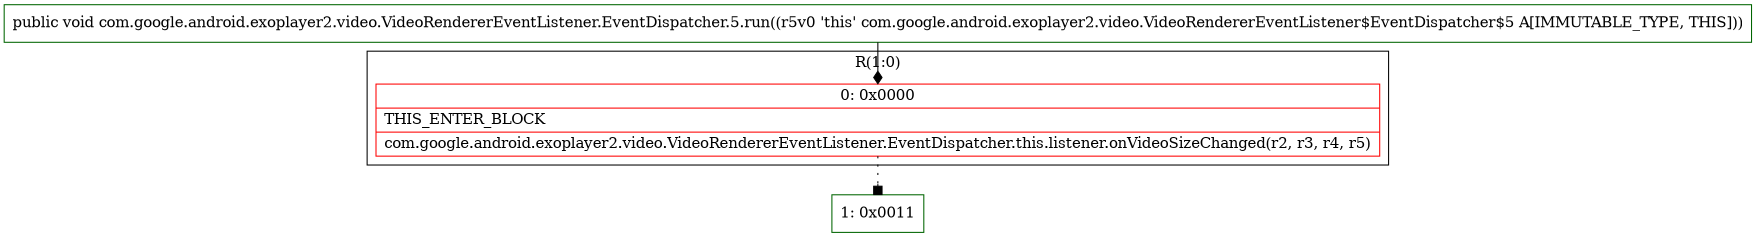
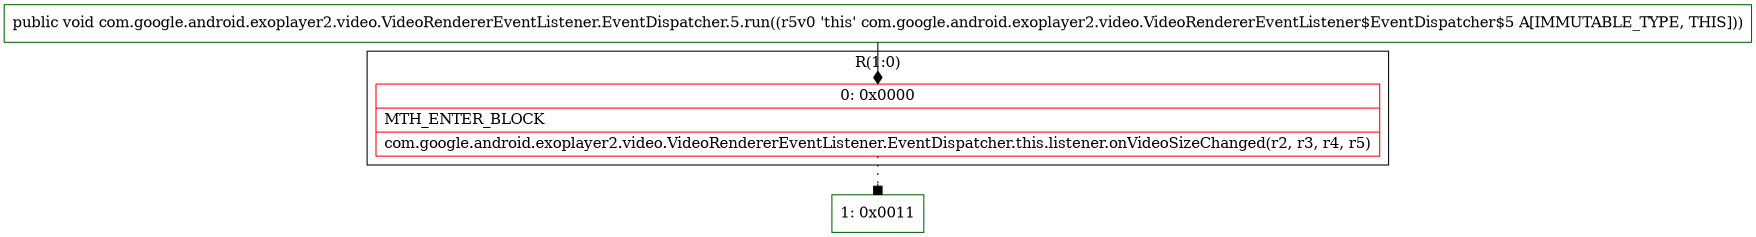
(465, 120) -> (465, 120)
